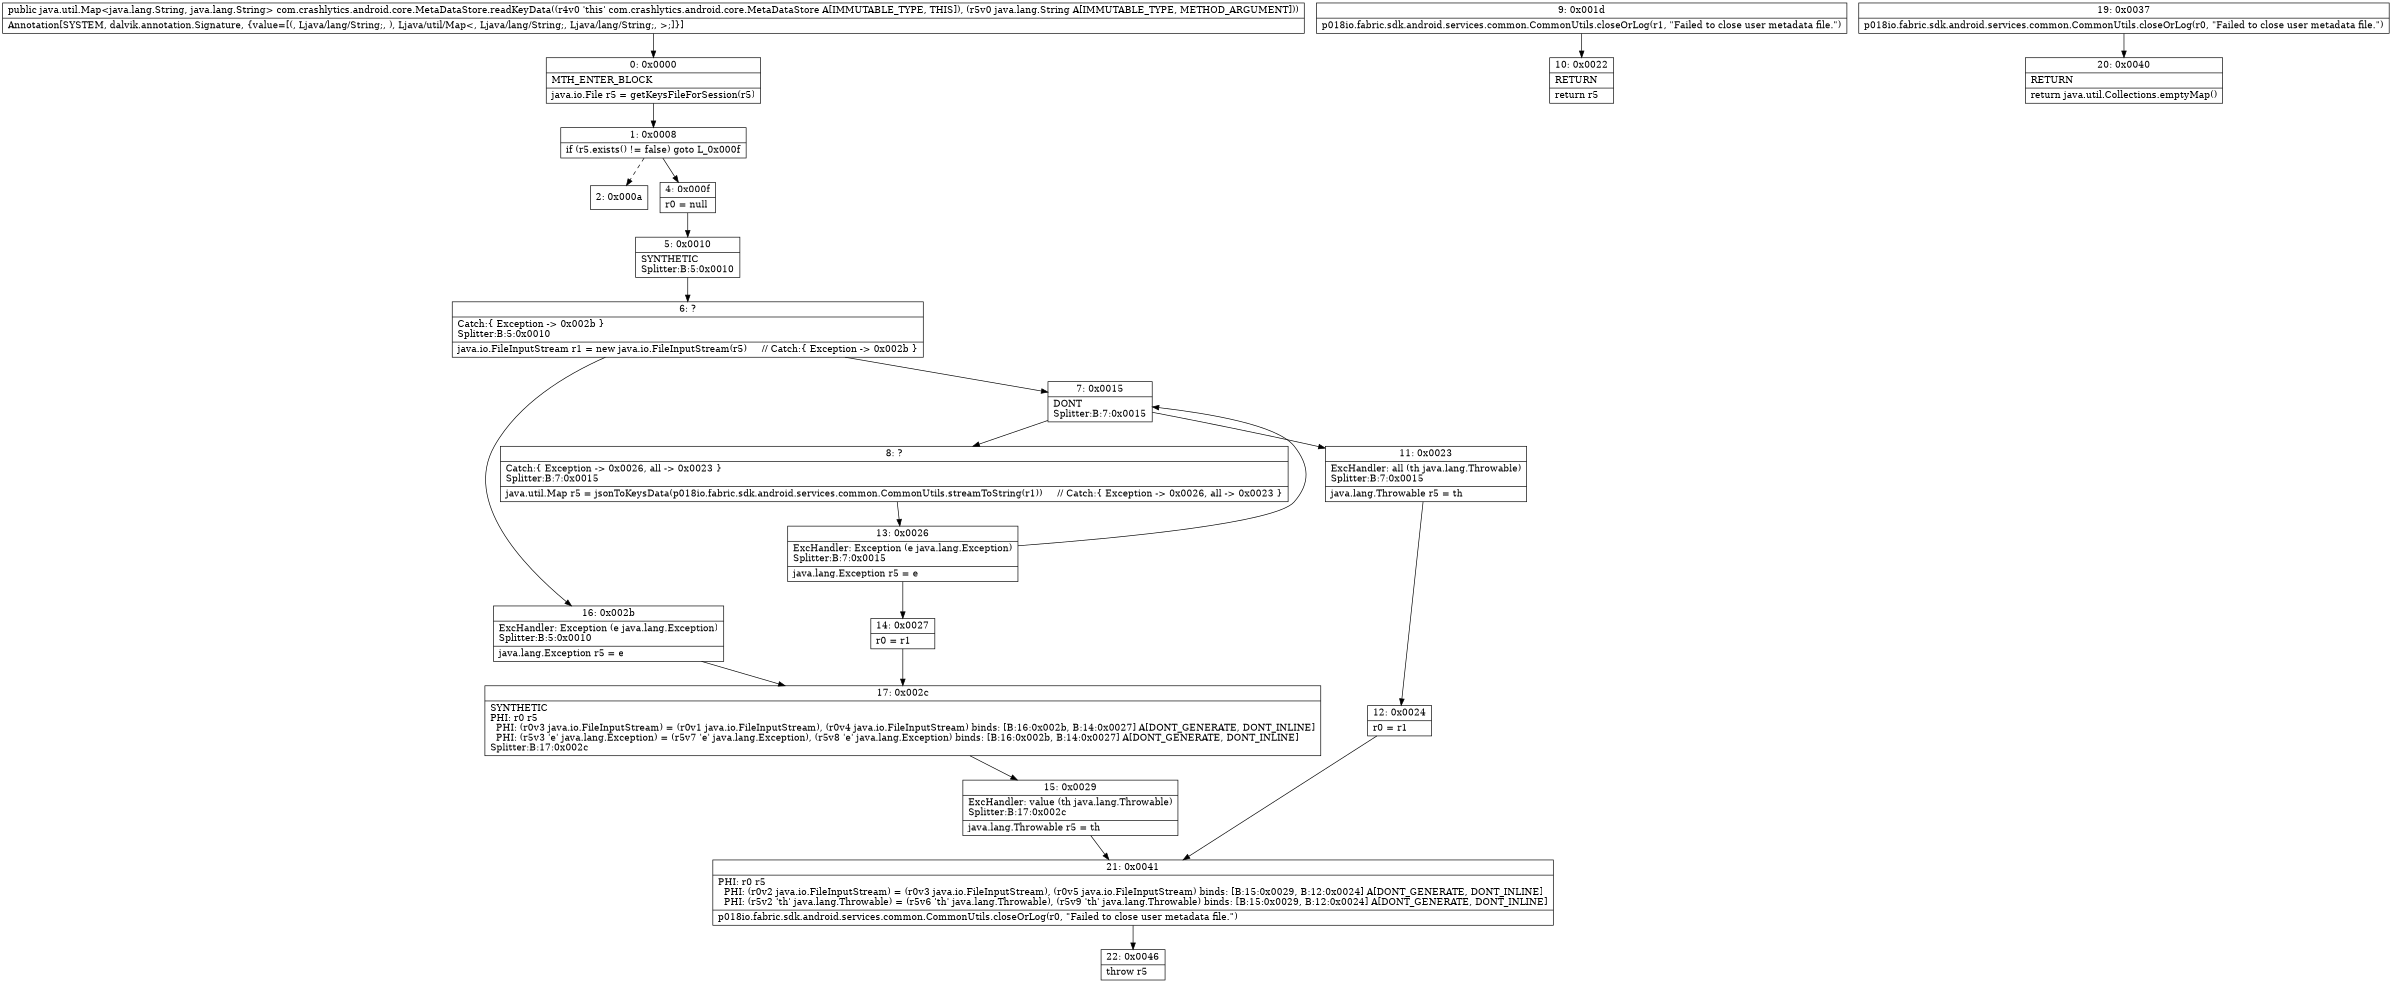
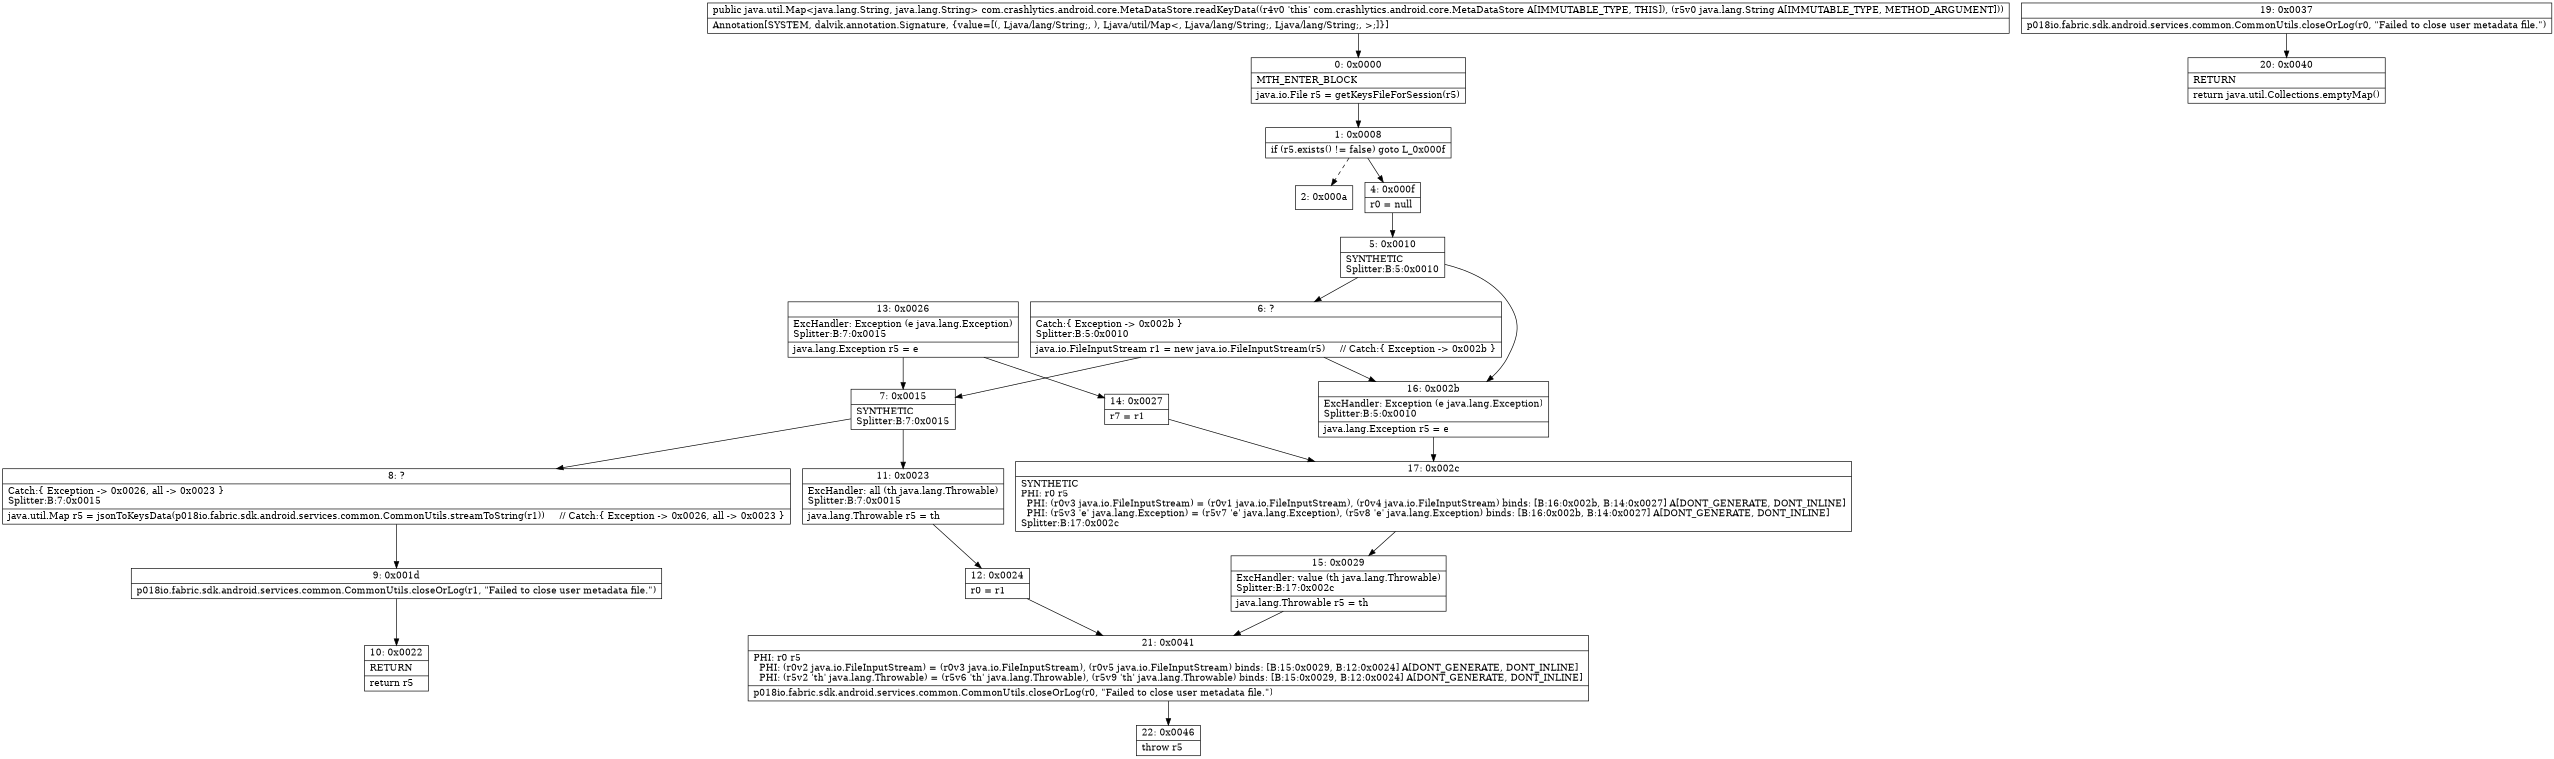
none -> (1510, 306)
(1068, 404) -> (885, 412)
(898, 511) -> (396, 543)
(894, 641) -> (1127, 417)
